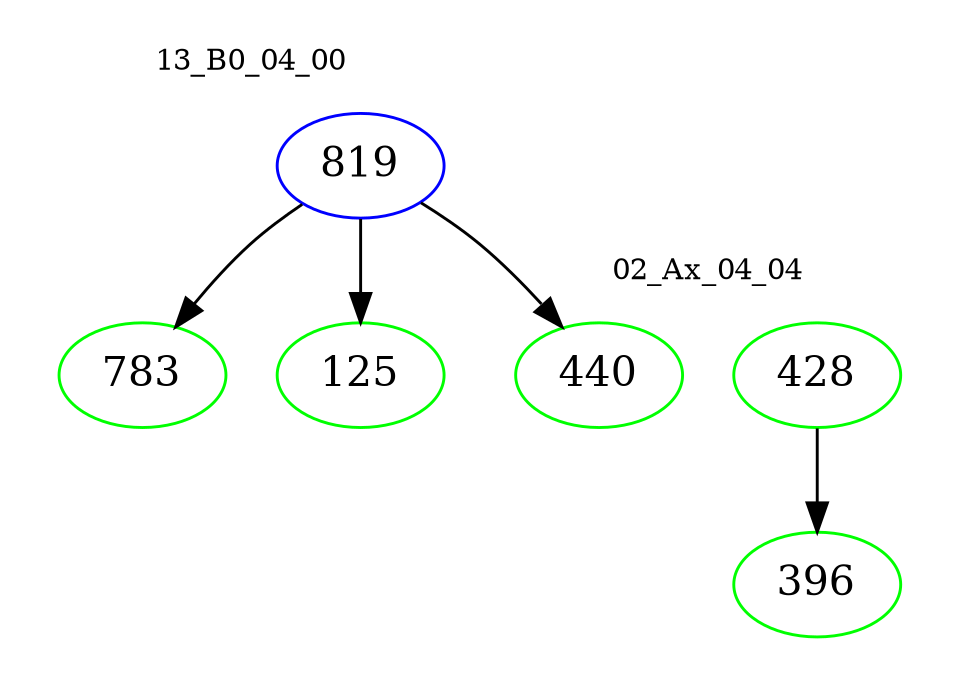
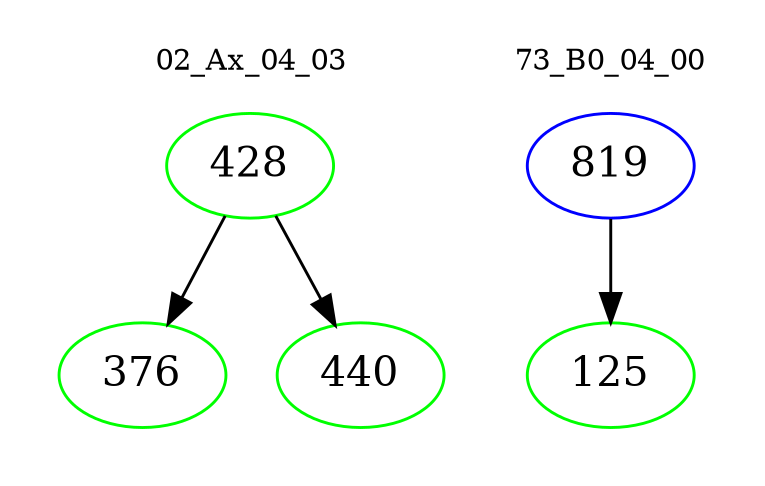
(252, 63) -> (611, 63)
(708, 272) -> (252, 63)
(511, 273) -> (298, 257)
(143, 375) -> none
(817, 585) -> (143, 375)
